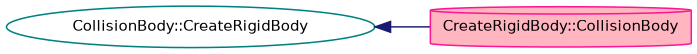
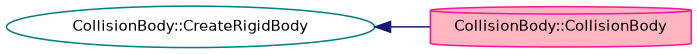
(561, 27) -> (561, 27)
